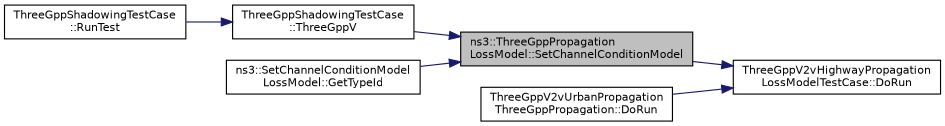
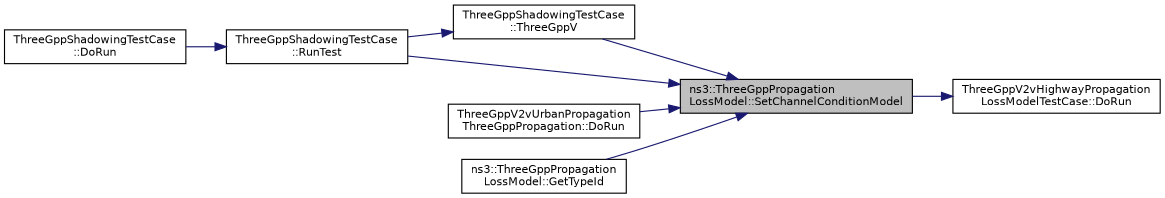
none -> (95, 47)
none -> (538, 70)
(323, 77) -> (544, 176)
(697, 92) -> (654, 110)
